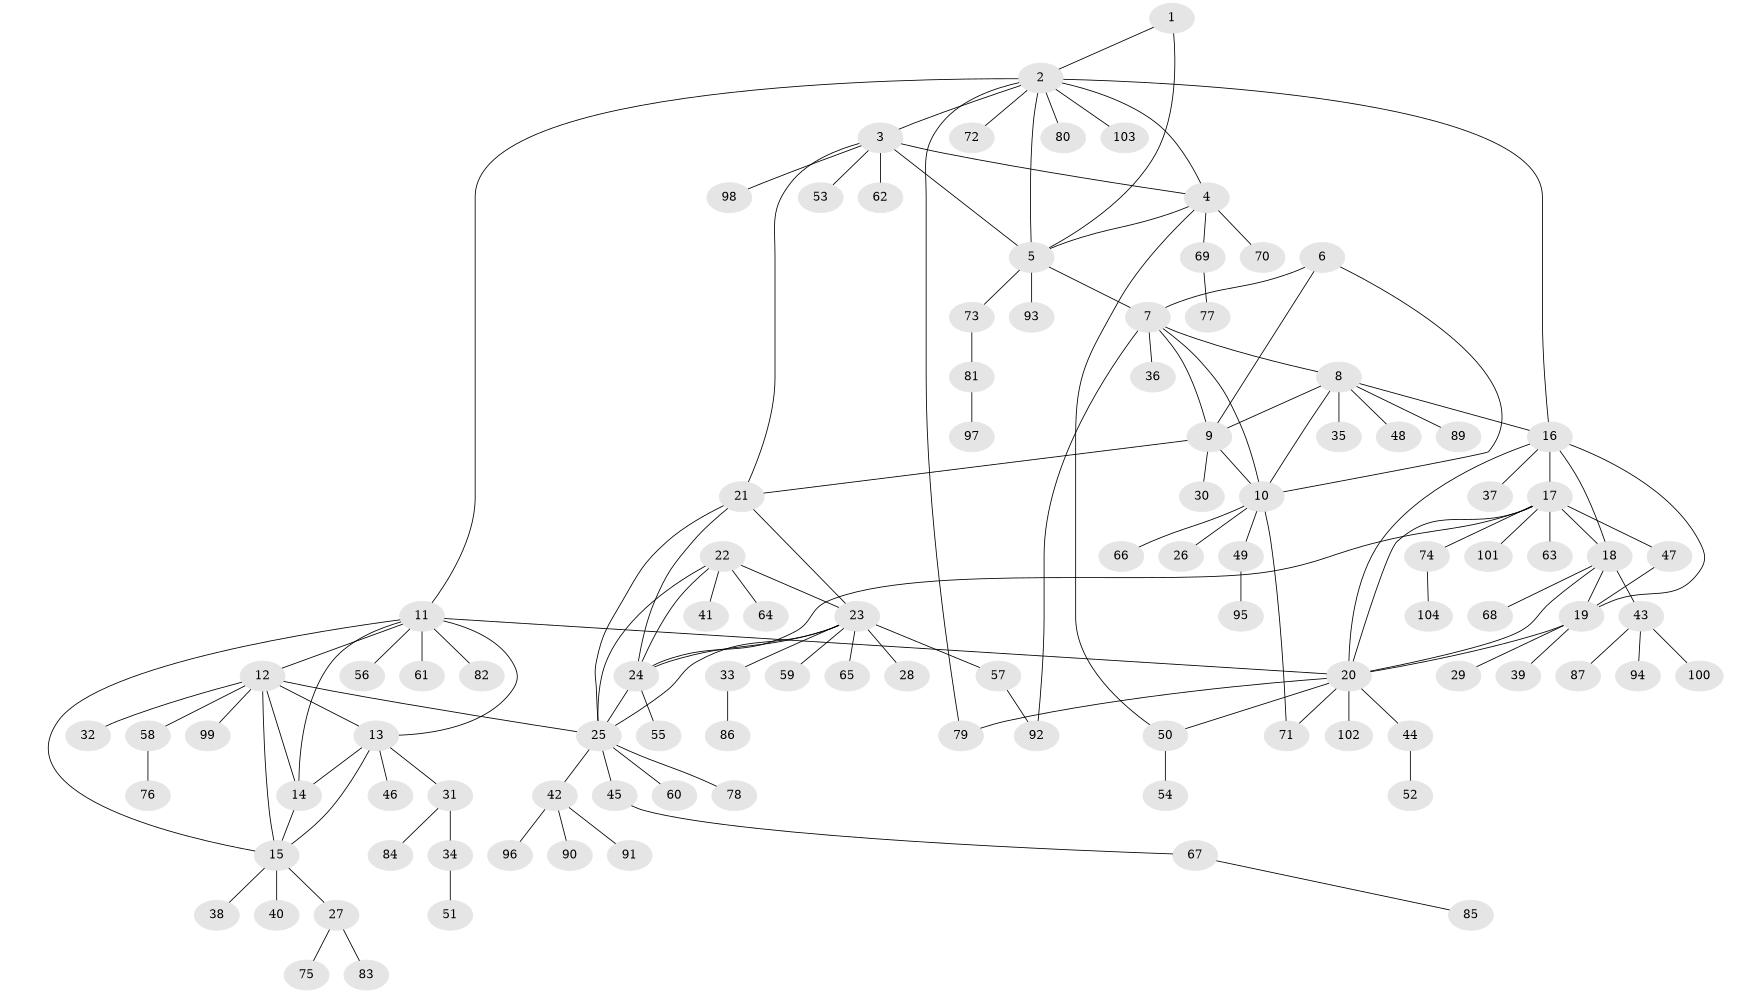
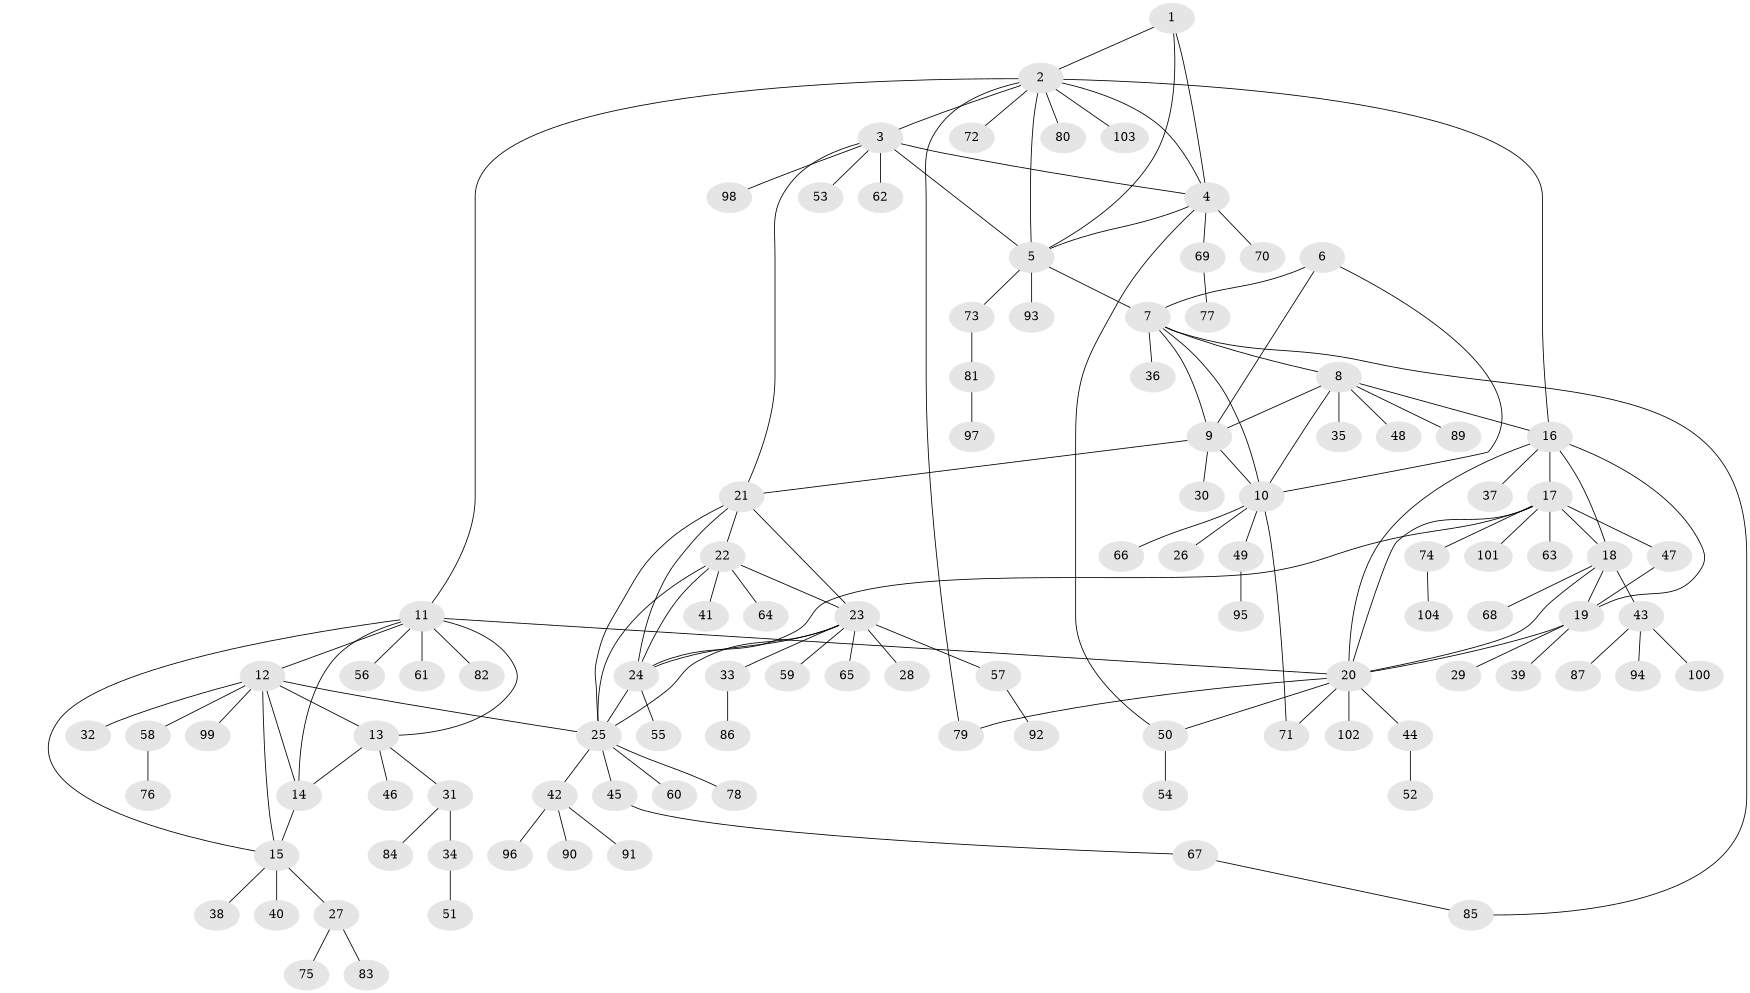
none -> (1192, 108)
(1048, 515) -> (1736, 490)
none -> (732, 527)
(336, 802) -> none
